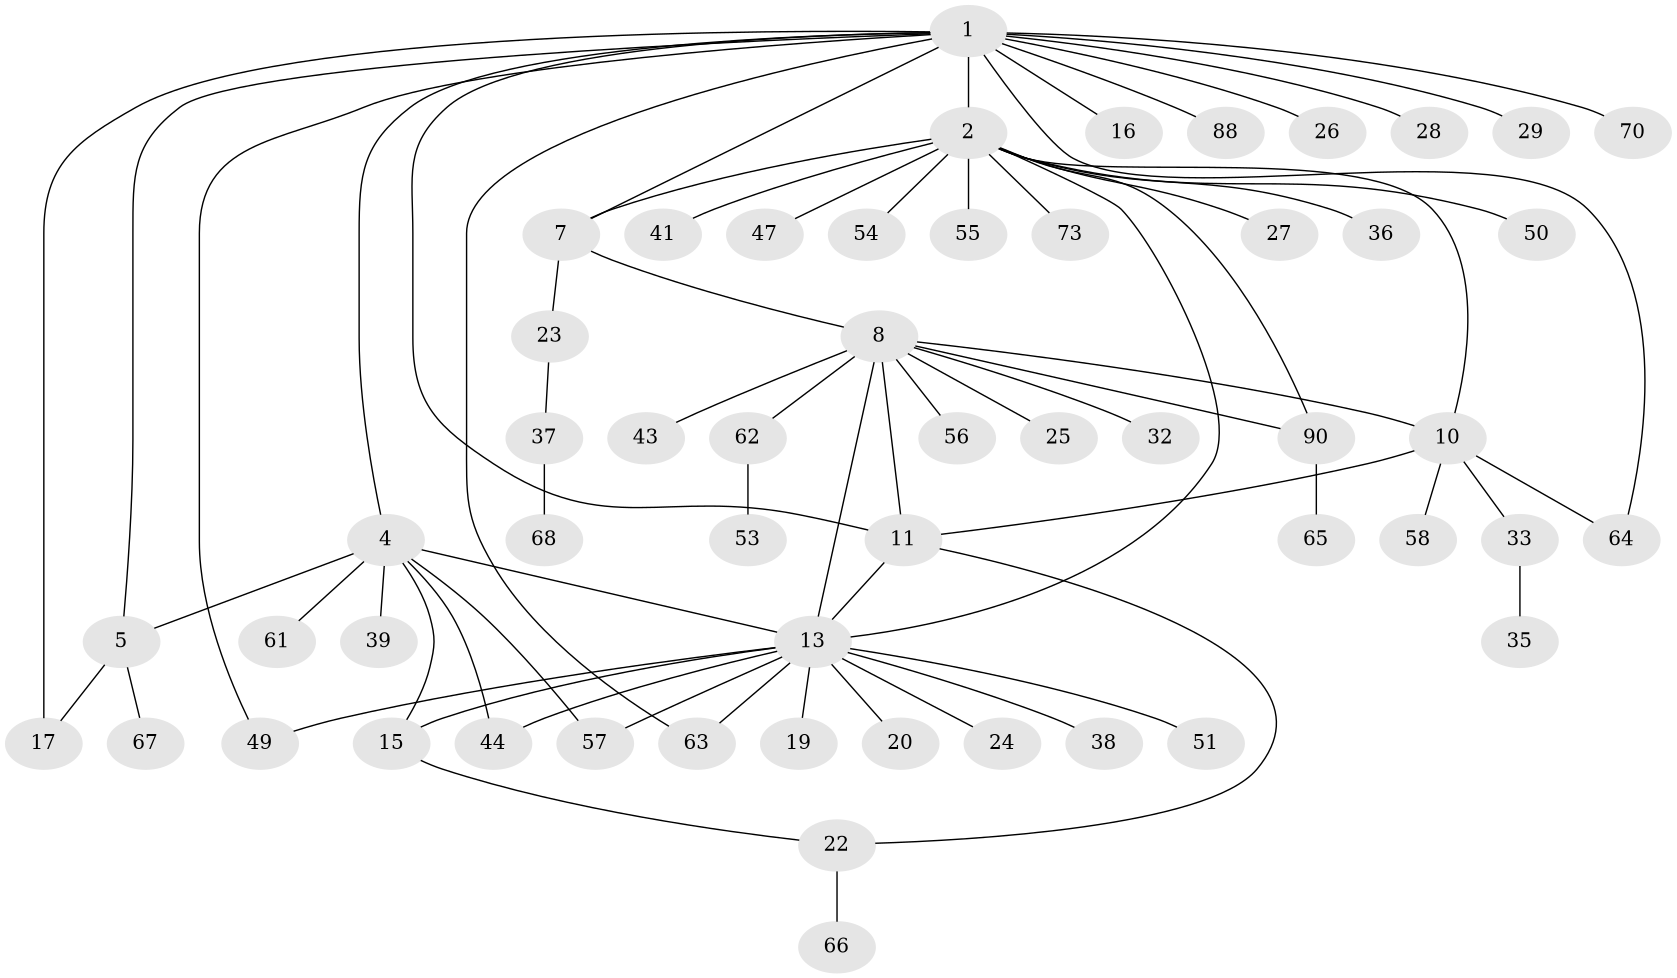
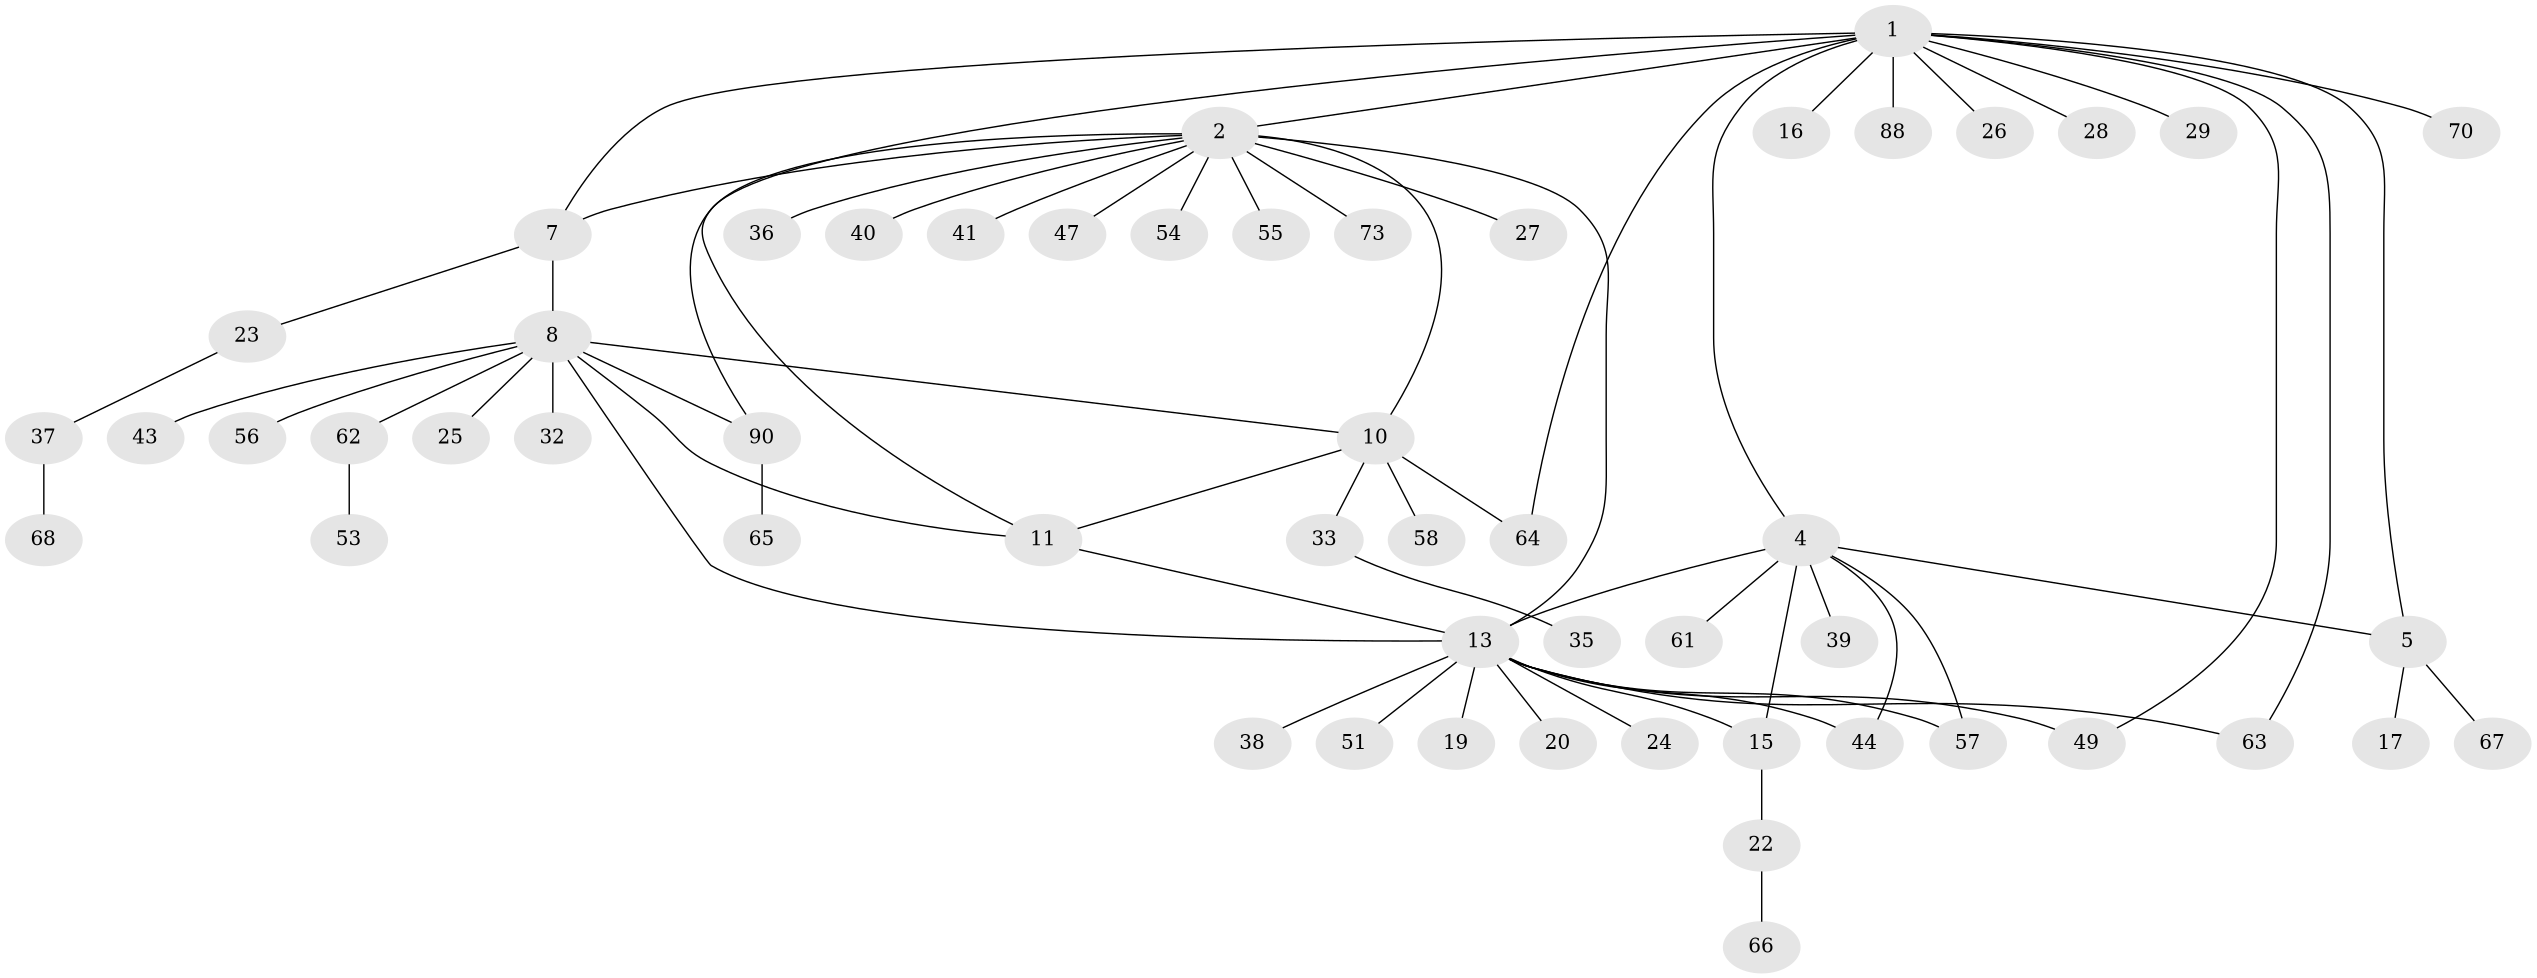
(206, 81) -> none
(1537, 235) -> (864, 235)
(1268, 746) -> none
